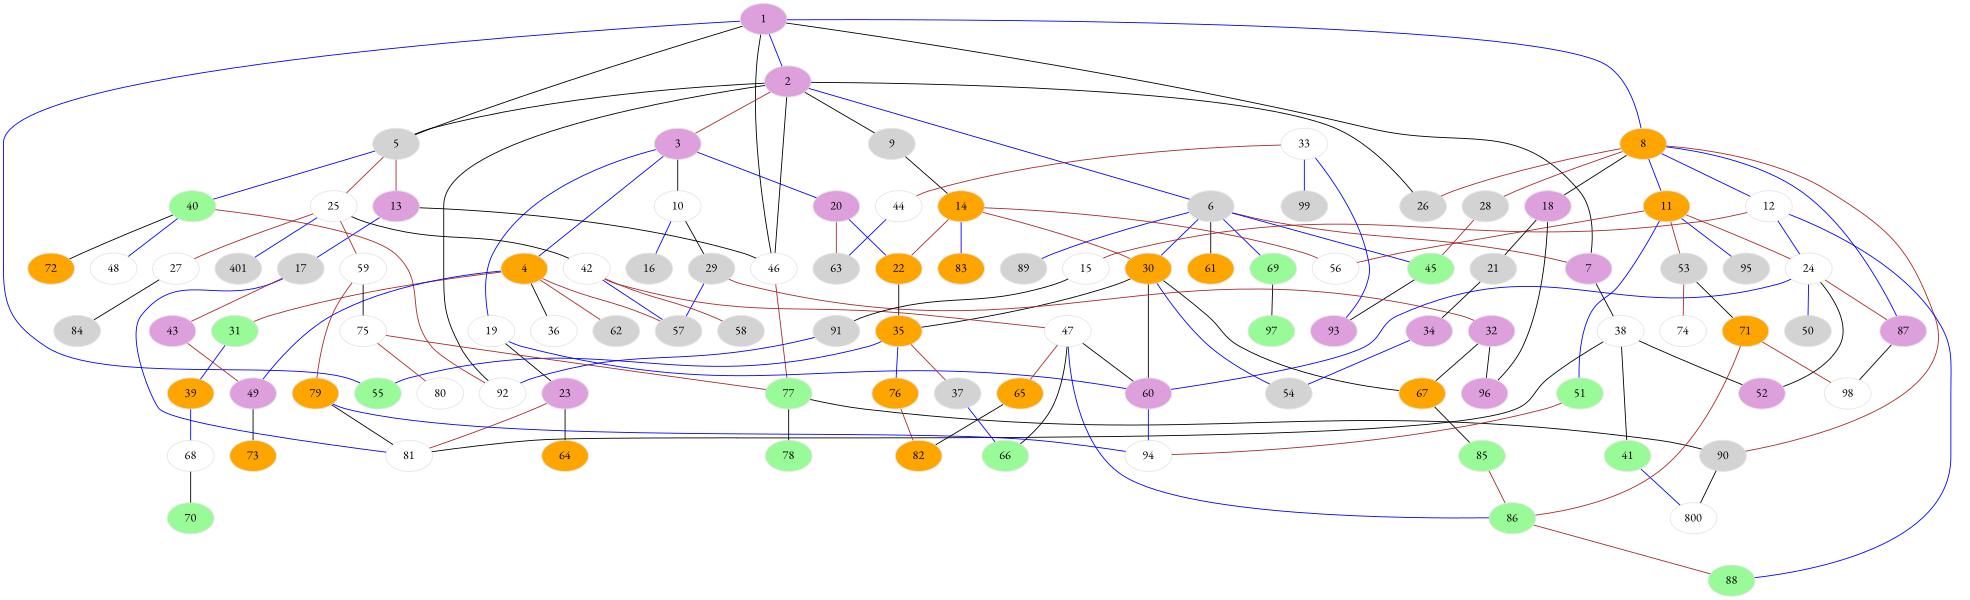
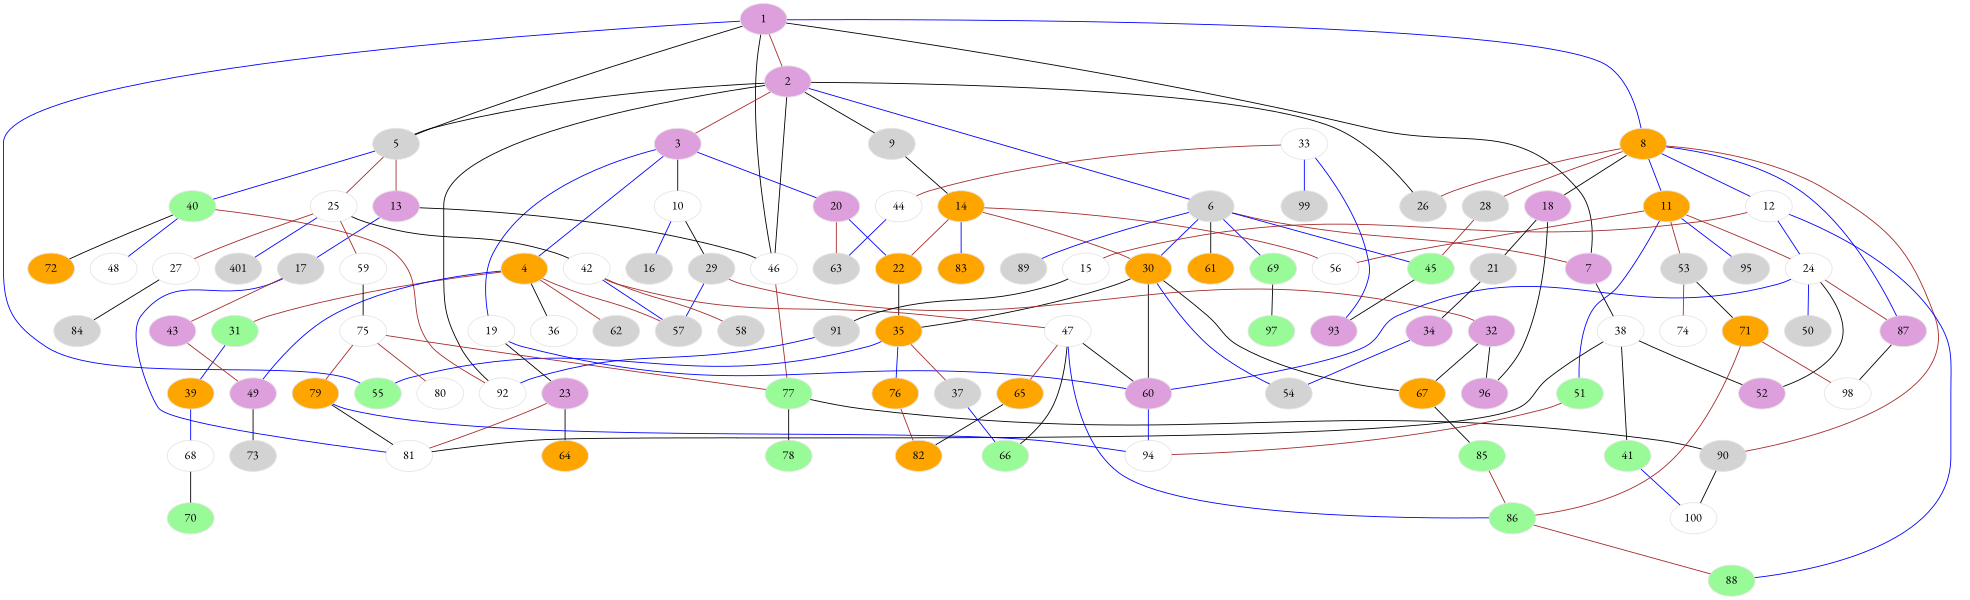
(776, 50) -> (776, 50)
(327, 328) -> (339, 362)
(253, 456) -> (253, 456)
(1693, 518) -> (1693, 518)
